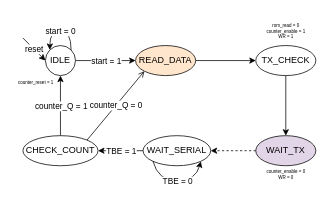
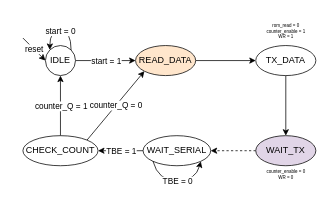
(285, 60) -> (285, 60)
(141, 75) -> (140, 76)
(36, 81) -> none
